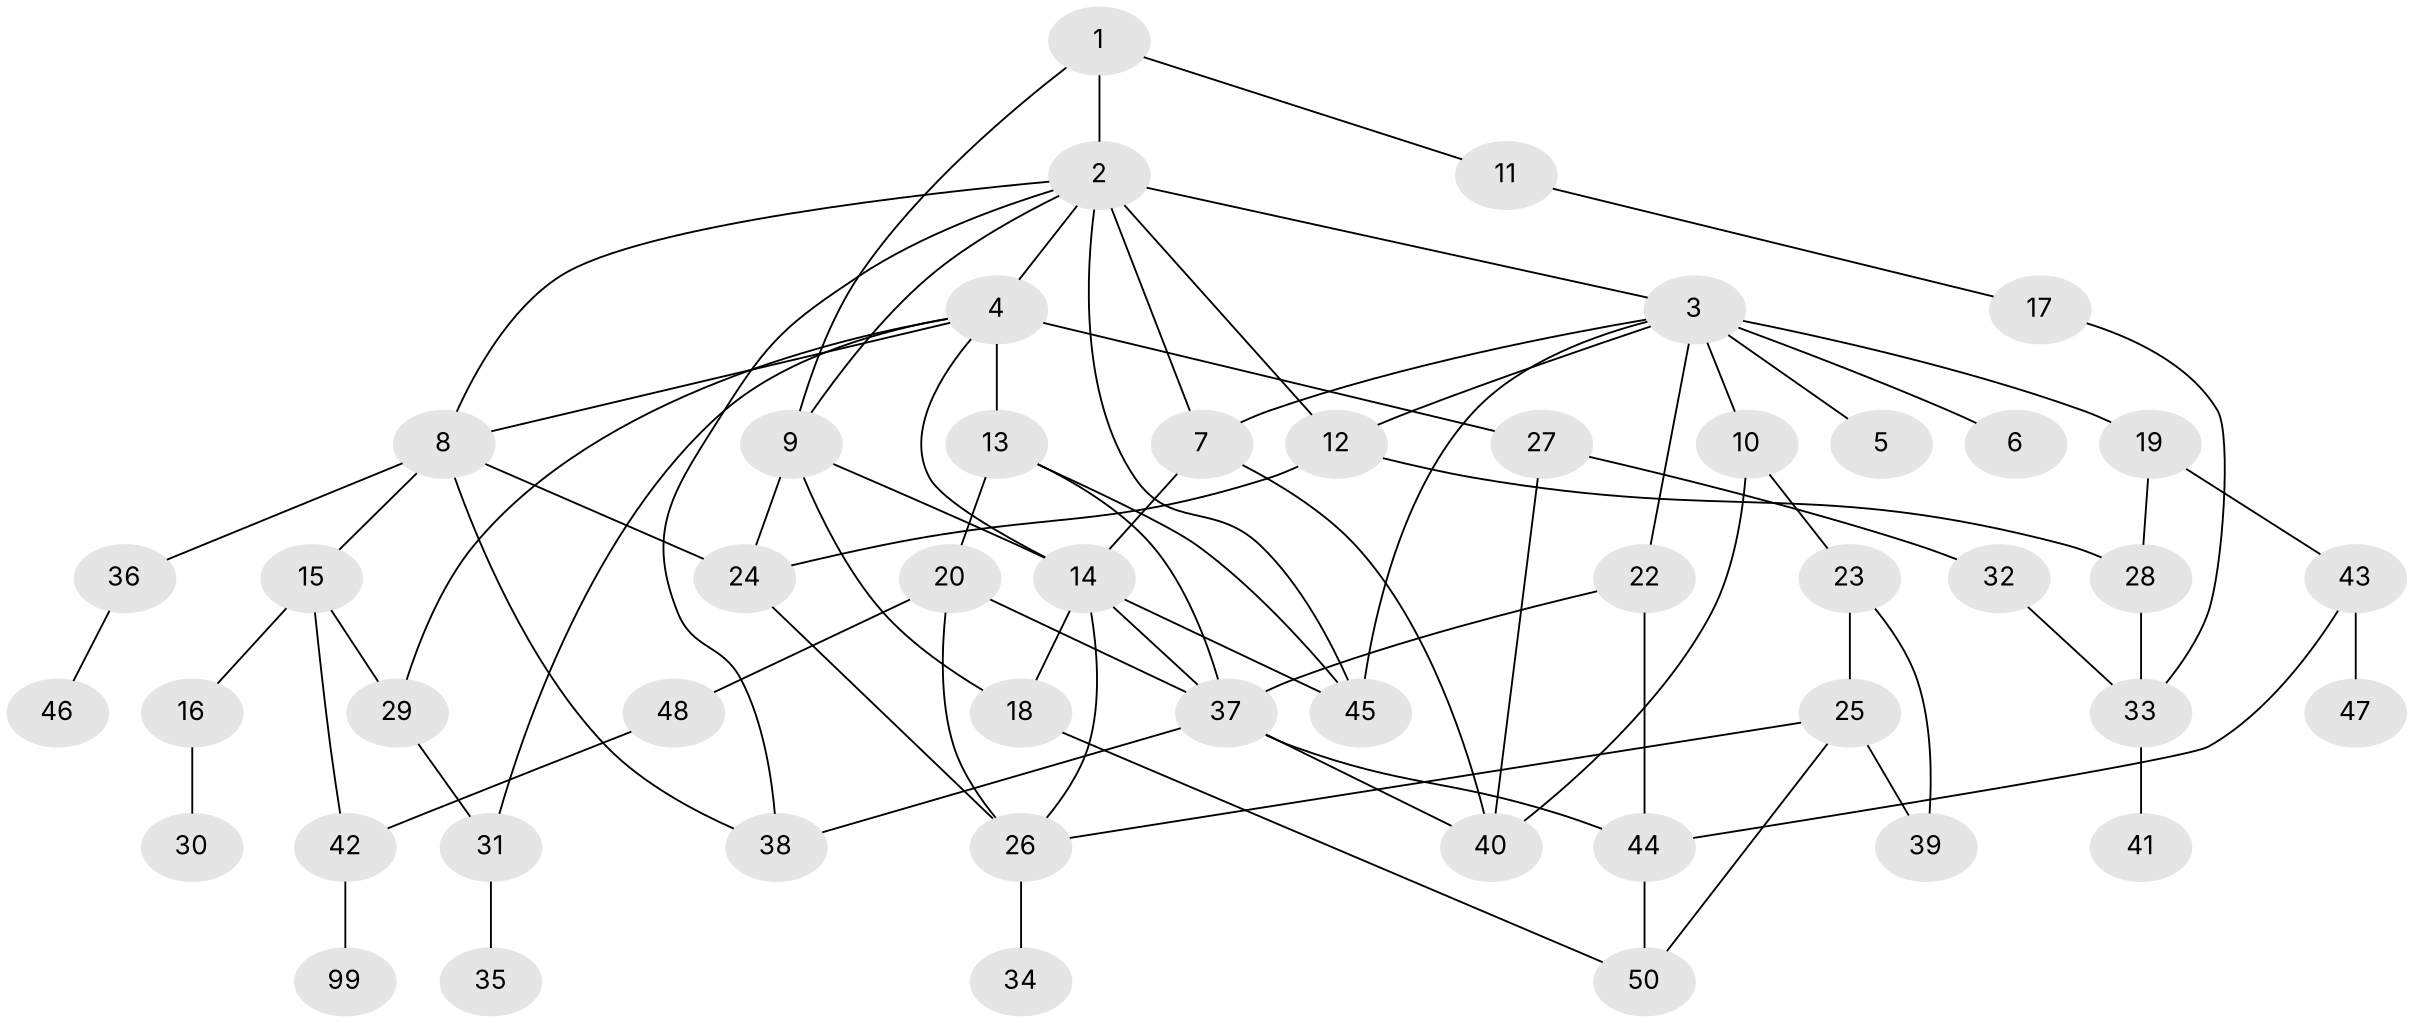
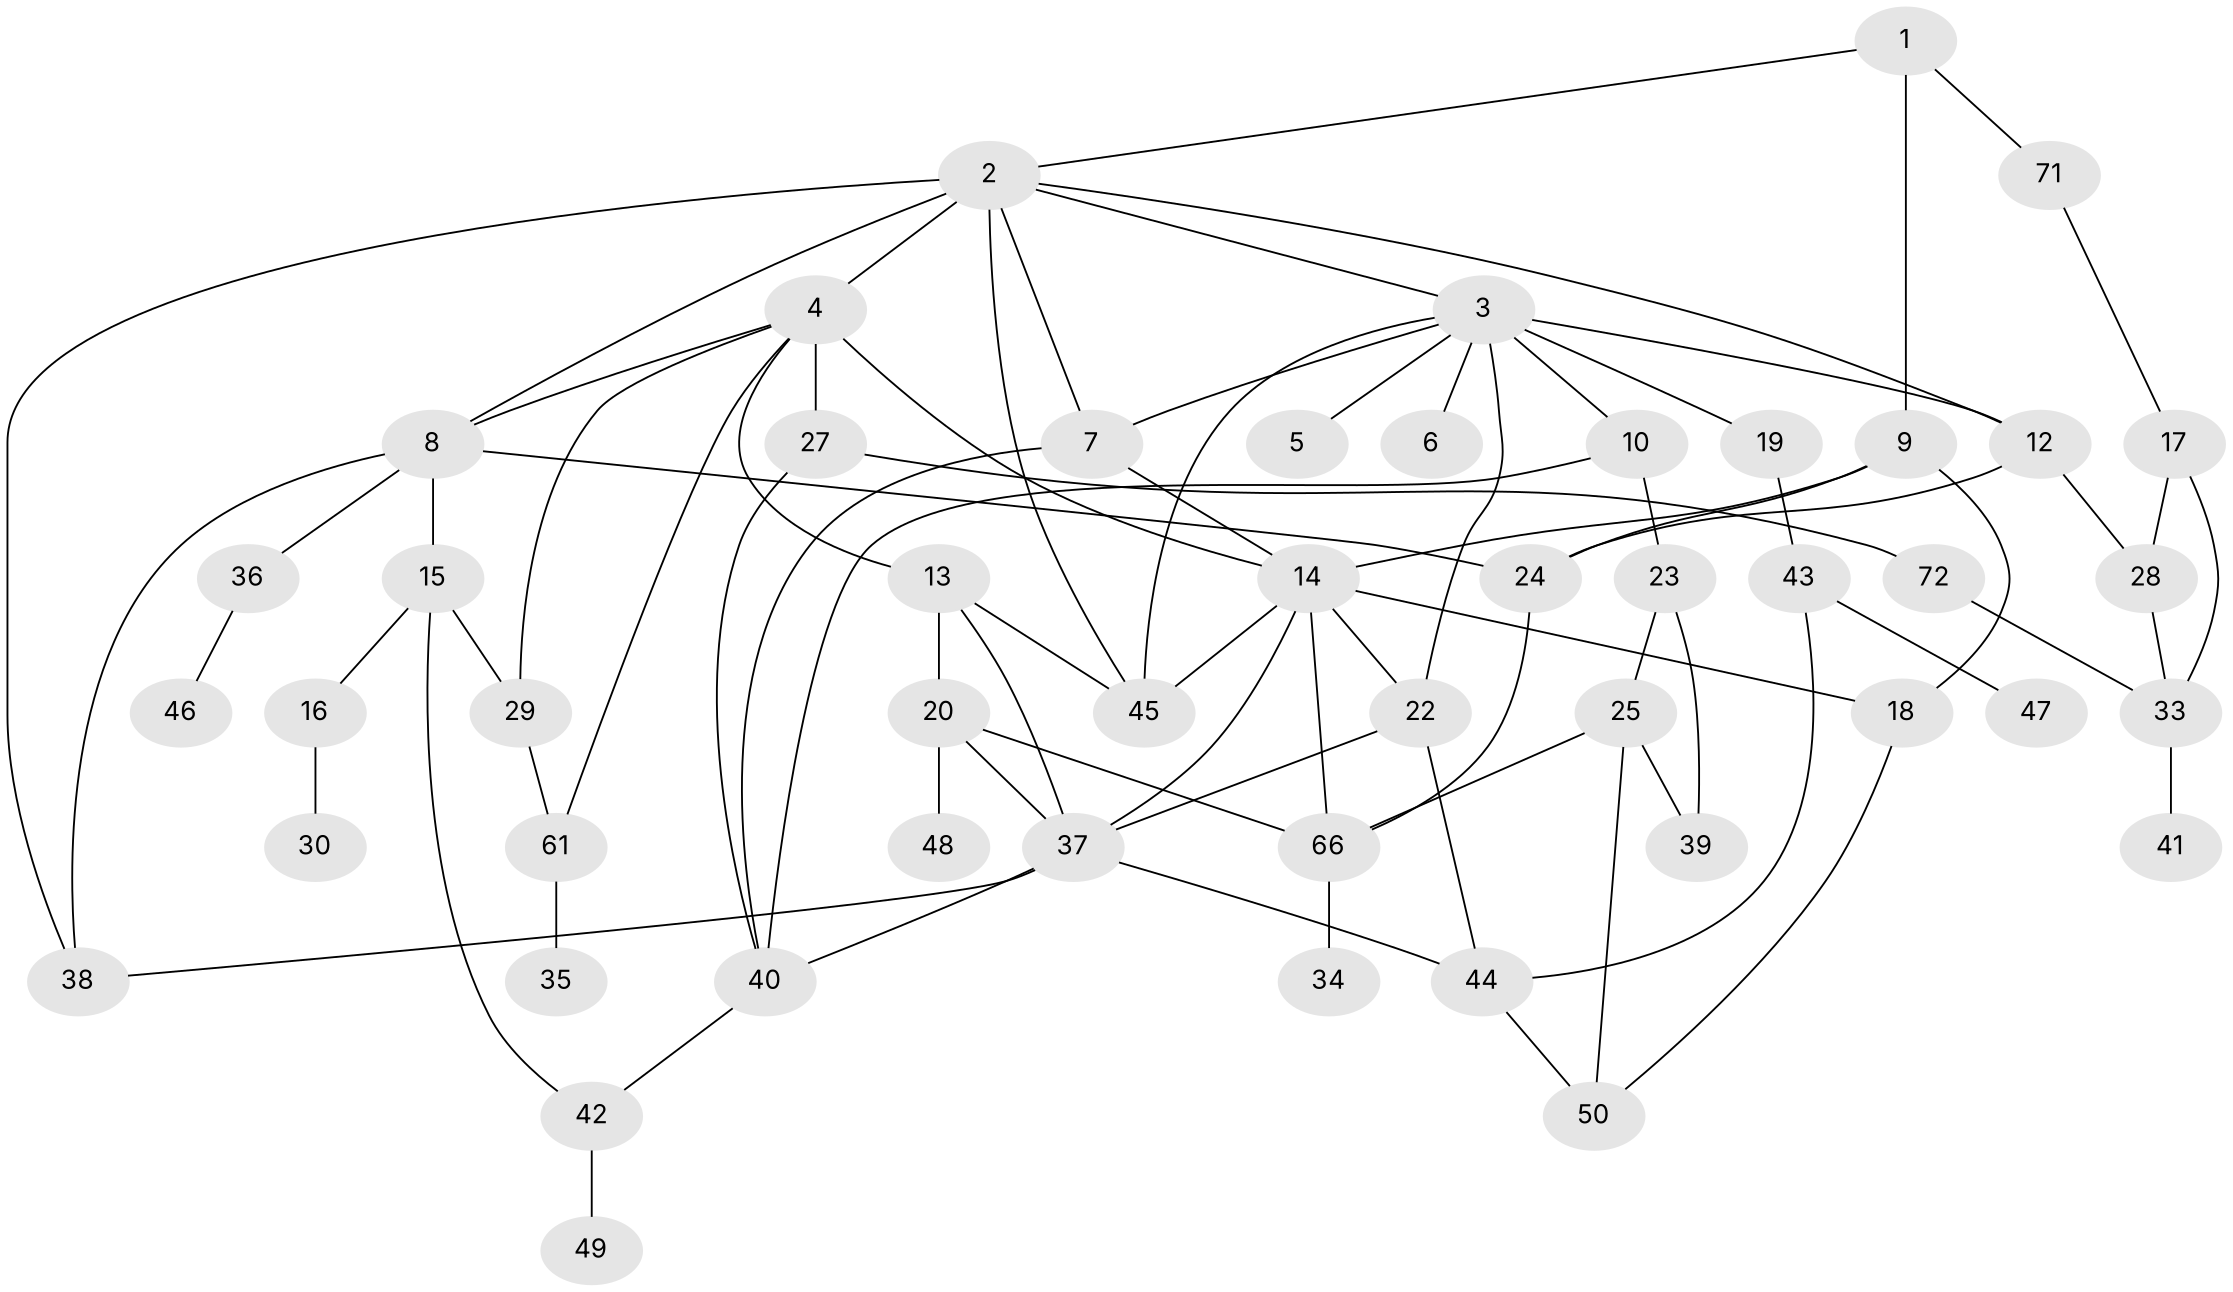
(1506, 175) -> (2050, 175)
(919, 286) -> none
(2146, 512) -> (2161, 511)
(1999, 579) -> (1934, 579)
none -> (1365, 646)
(528, 773) -> (678, 1049)
(491, 847) -> (556, 847)
(1021, 847) -> (1329, 847)
(345, 982) -> (592, 1251)
